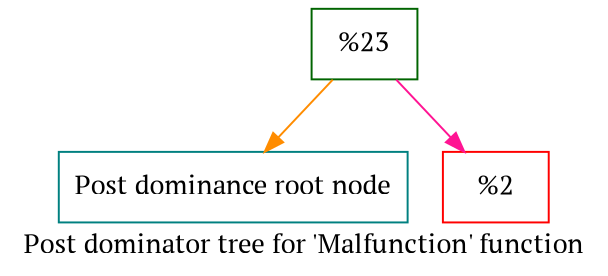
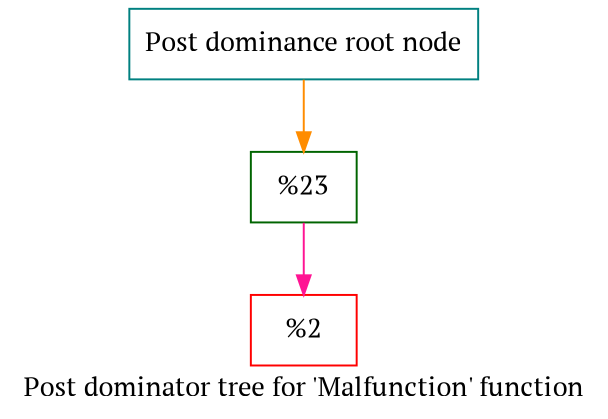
(306, 108) -> (304, 106)
